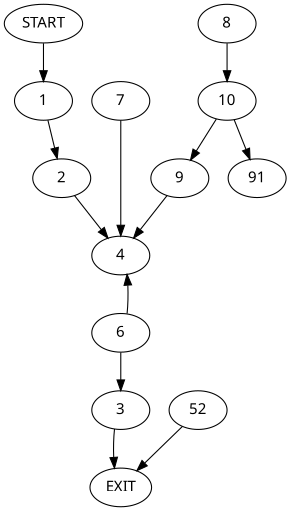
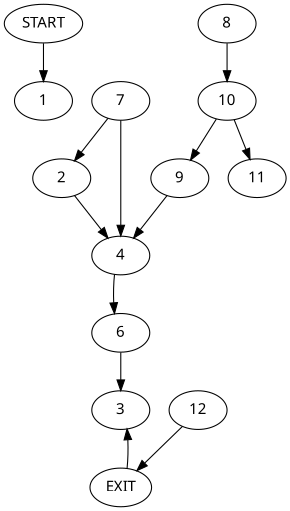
(51, 134) -> (95, 135)
(257, 178) -> (257, 178)
(128, 299) -> (114, 289)
(198, 410) -> (198, 410)
(114, 443) -> (128, 454)
